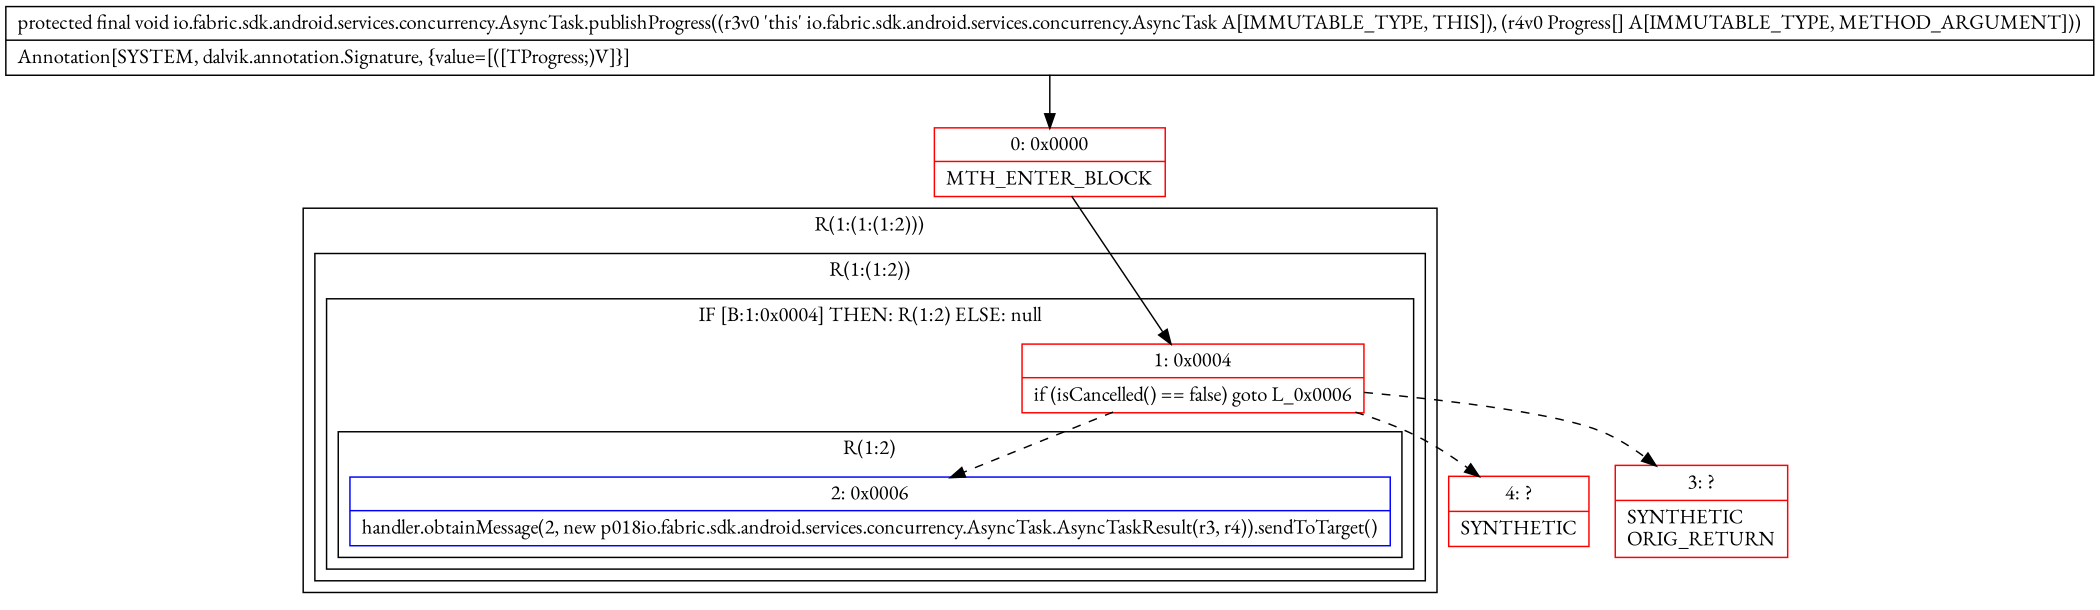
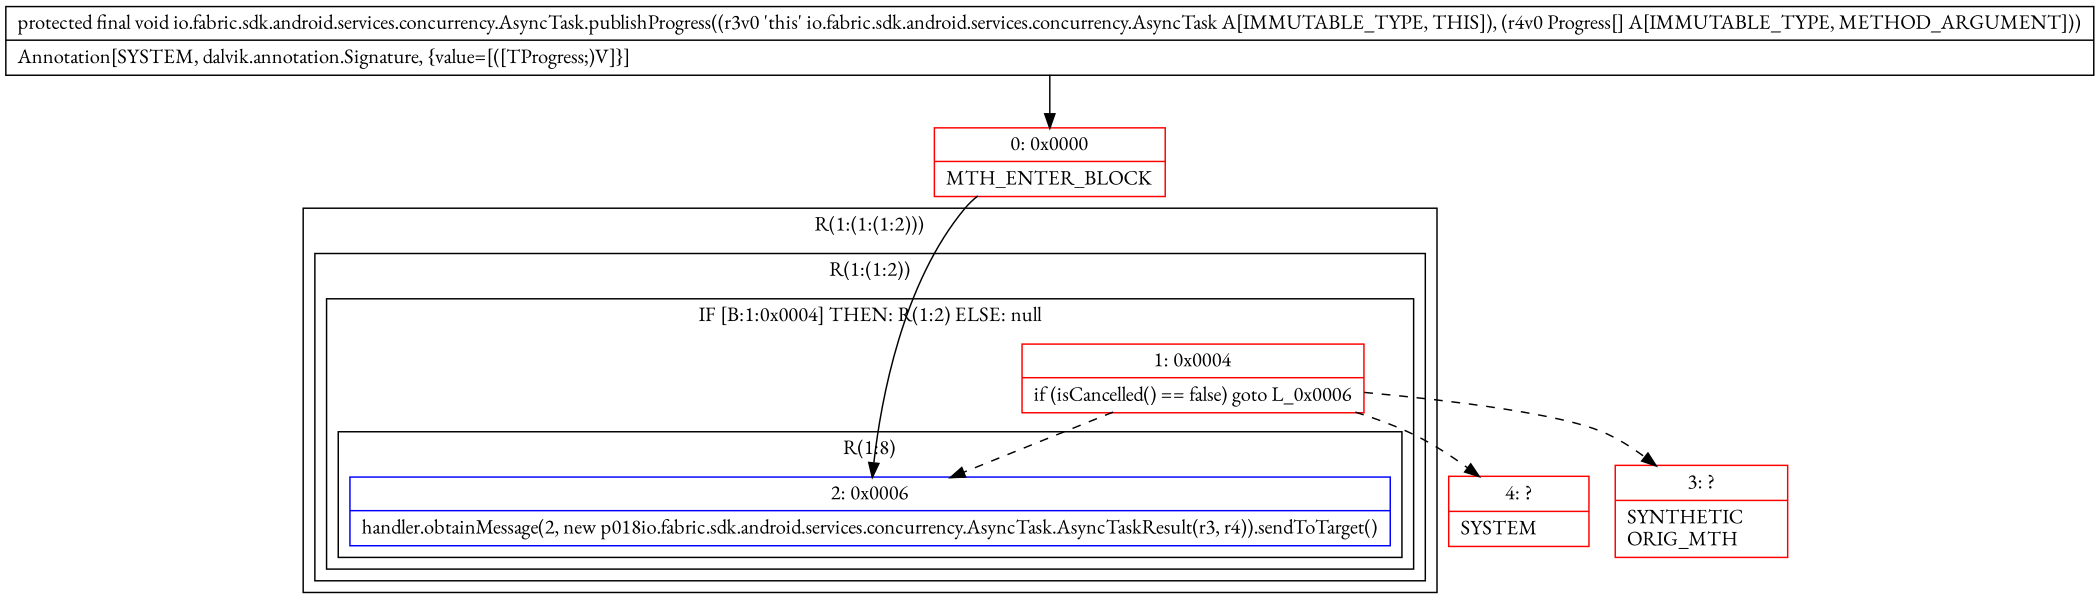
(1117, 264) -> (905, 321)
(870, 449) -> (870, 449)
(1519, 528) -> (1499, 528)
(1701, 539) -> (1682, 539)
